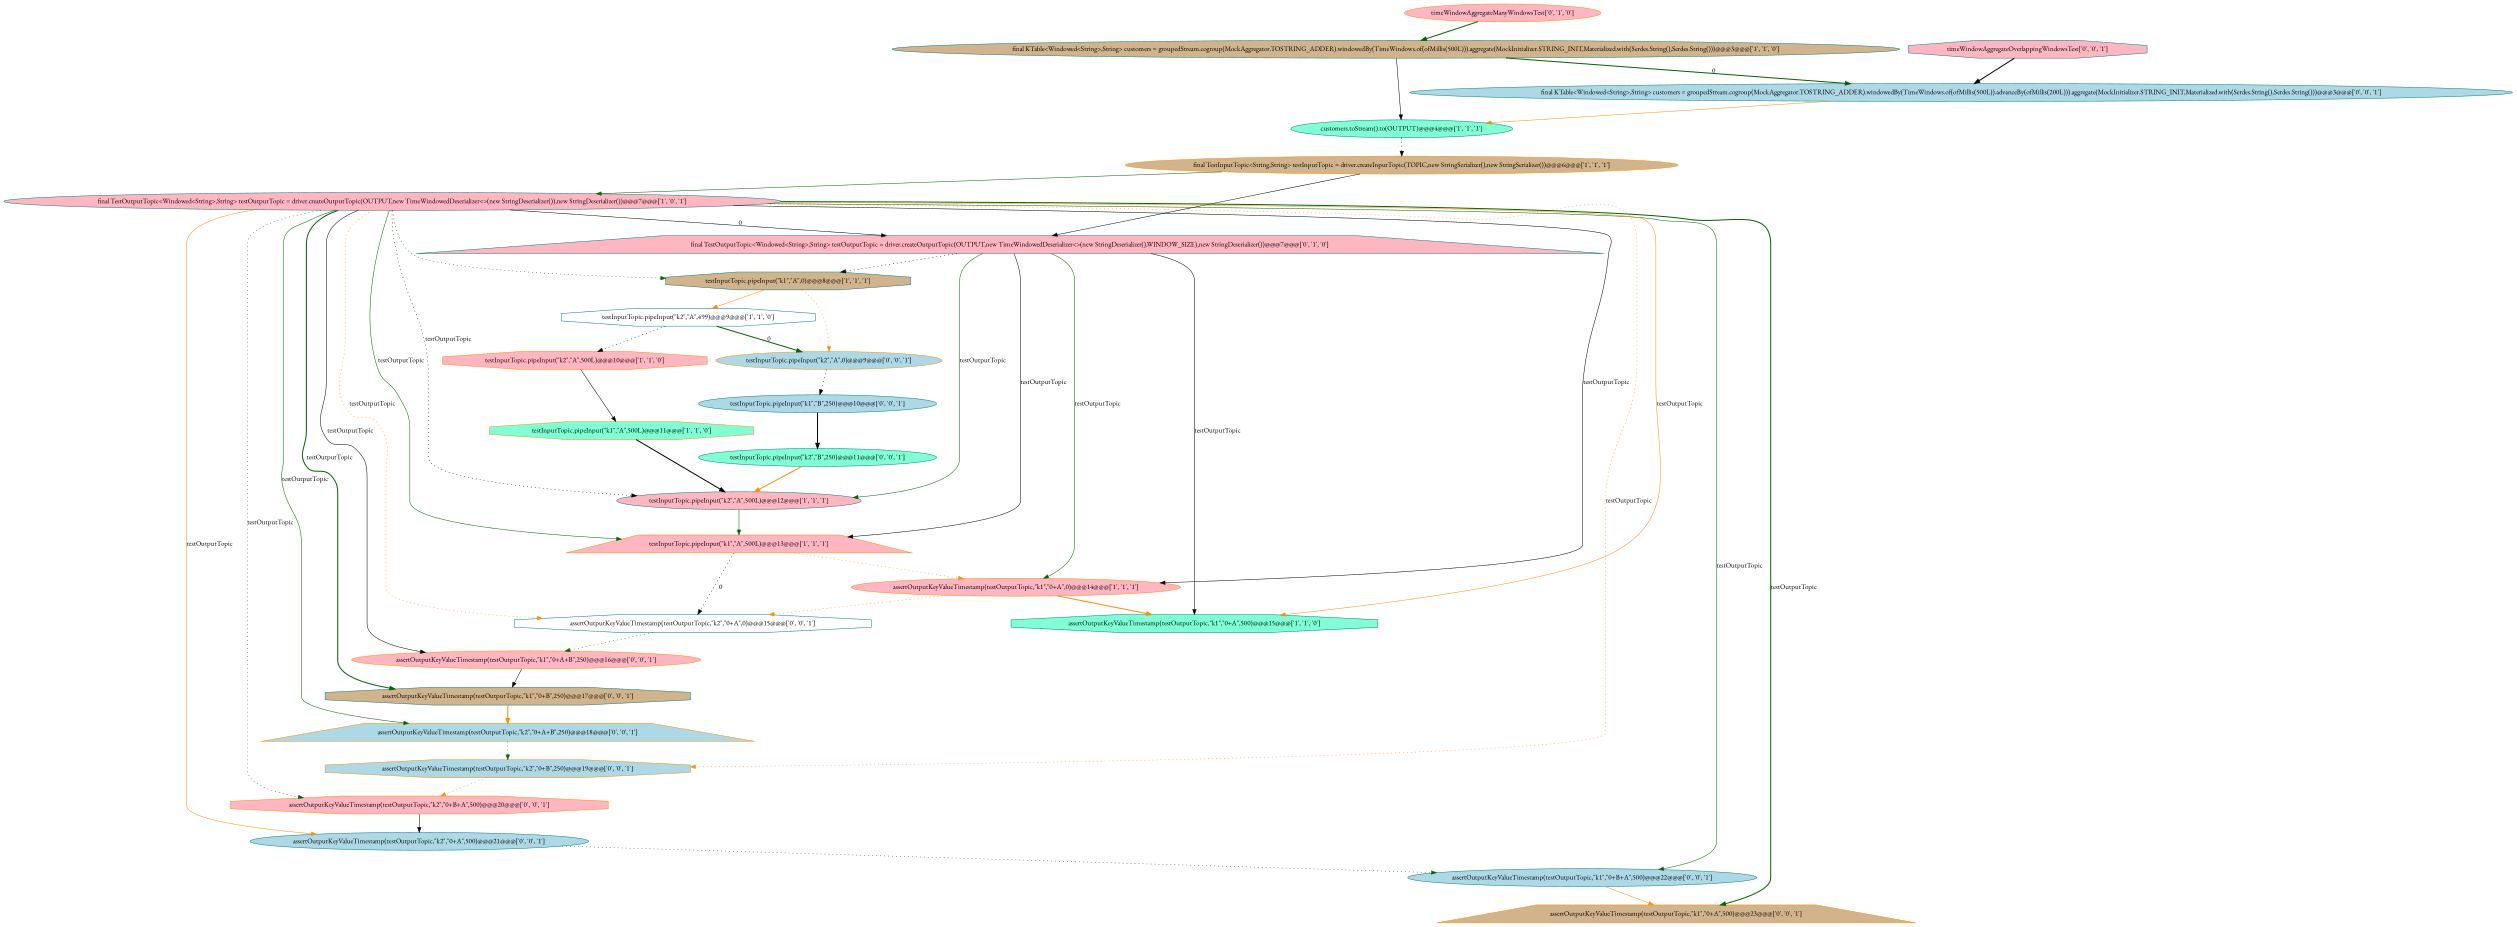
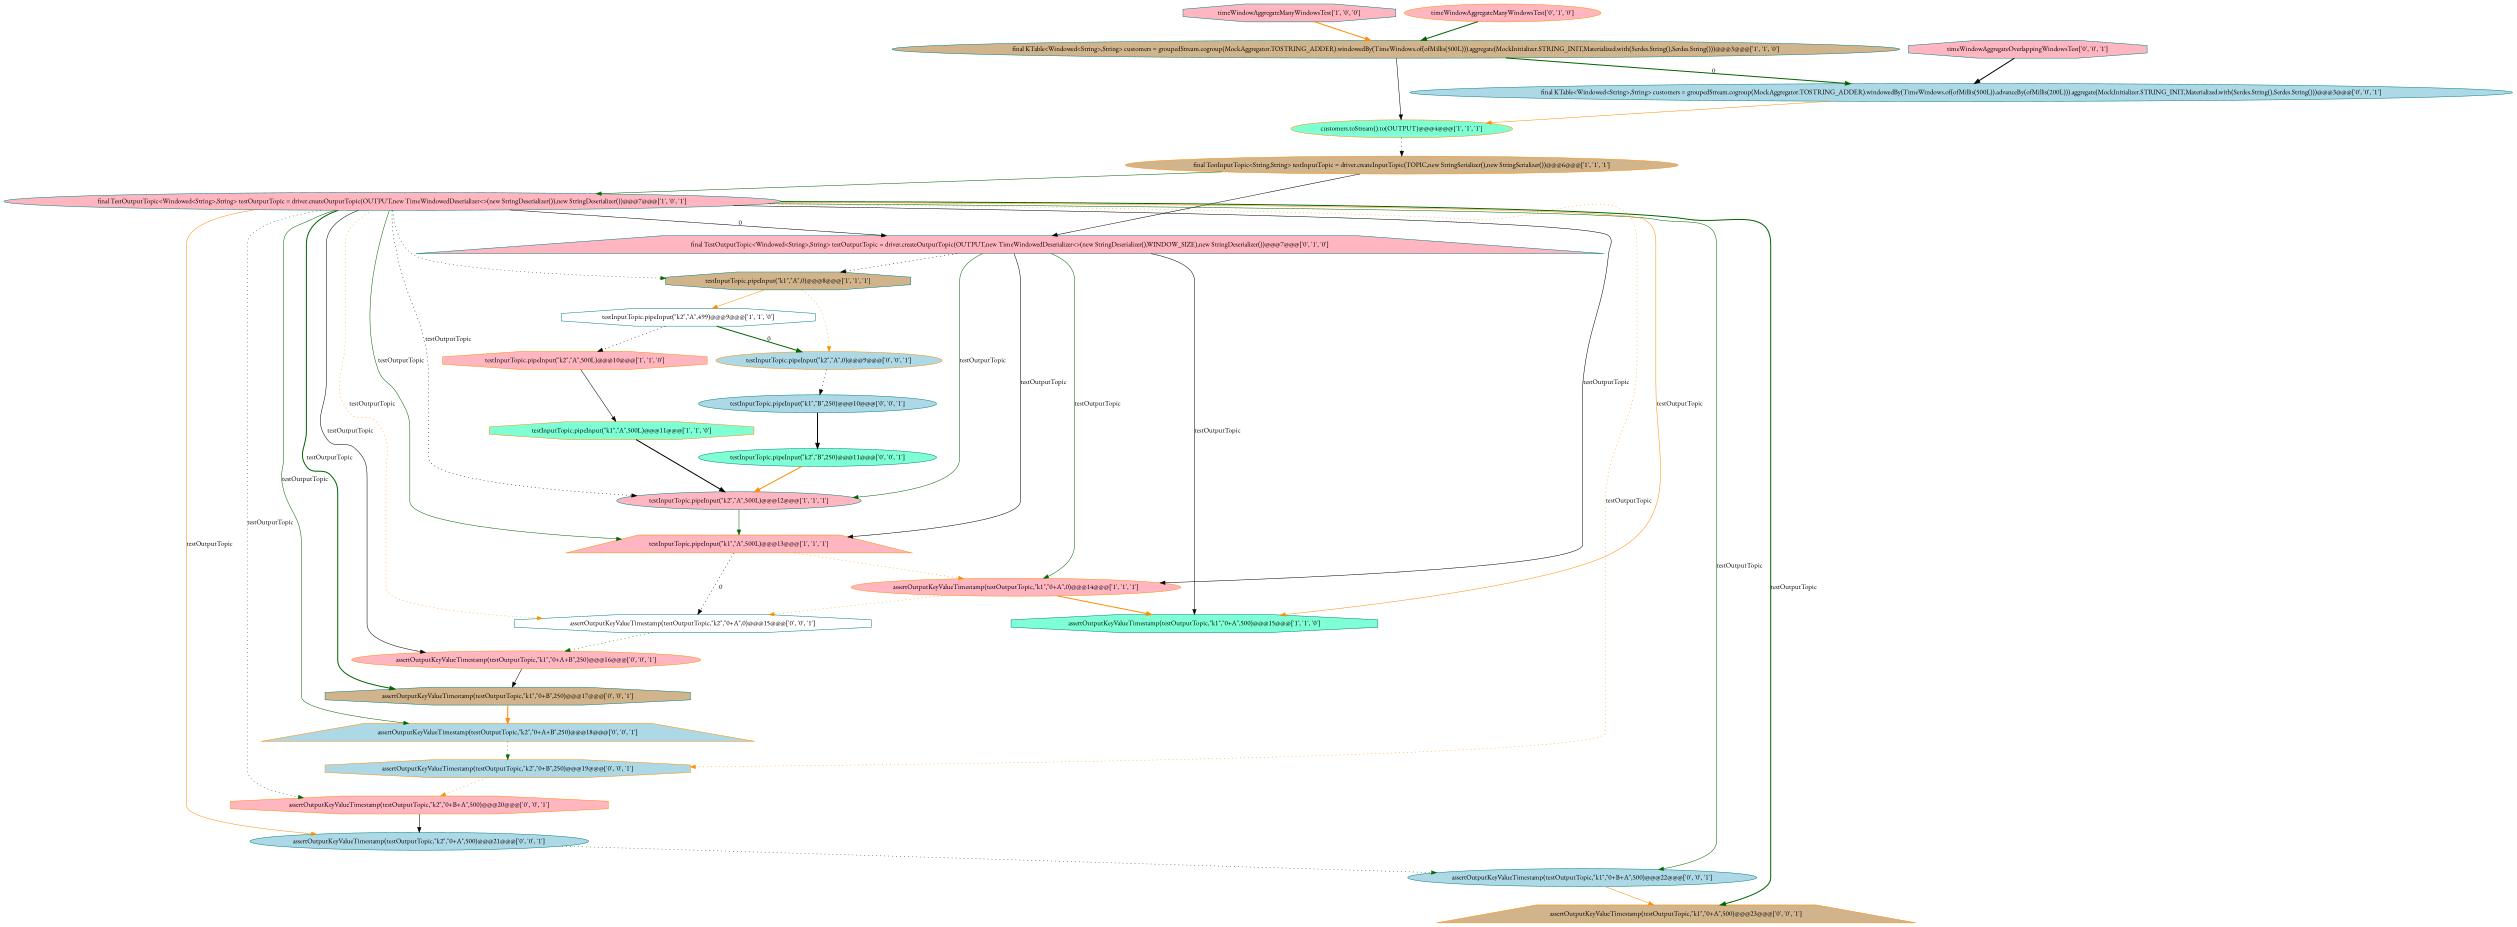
none -> (1289, 13)
(1402, 129) -> (1402, 129)
